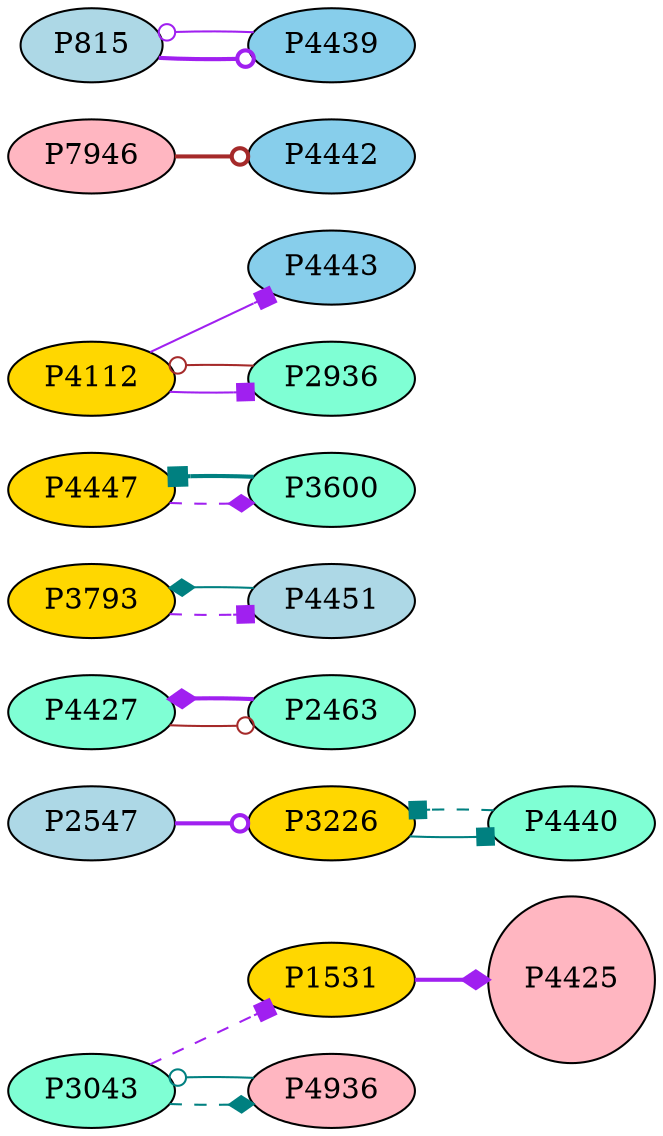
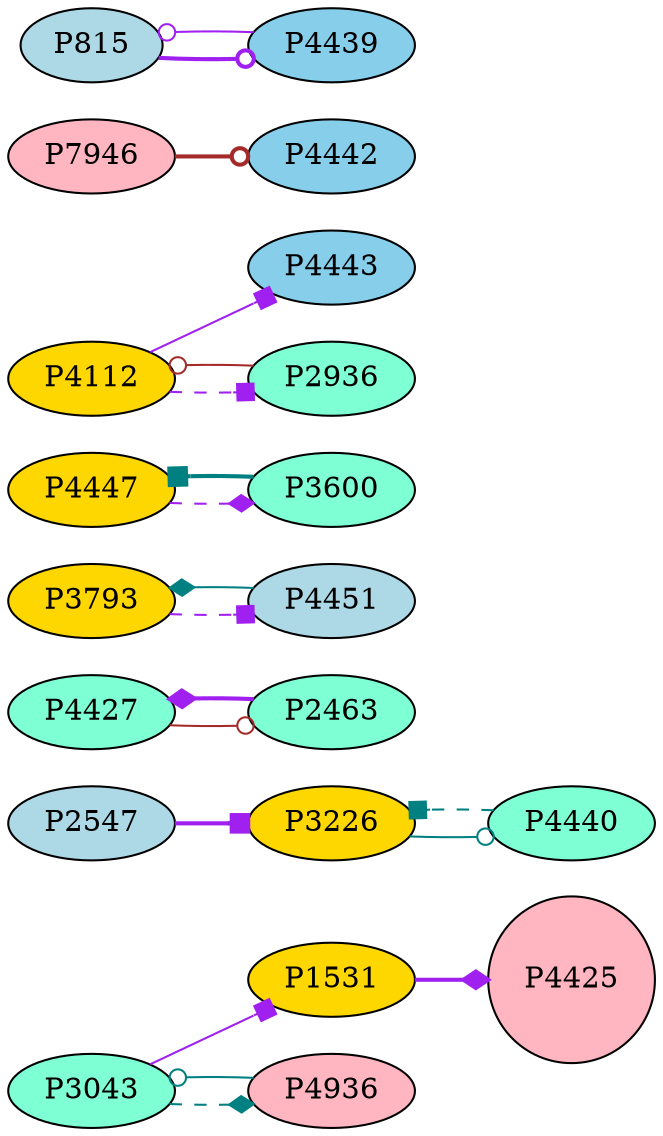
(201, 393) -> (201, 393)
(203, 823) -> (203, 823)
(443, 837) -> (443, 837)
(202, 1040) -> (202, 1040)
